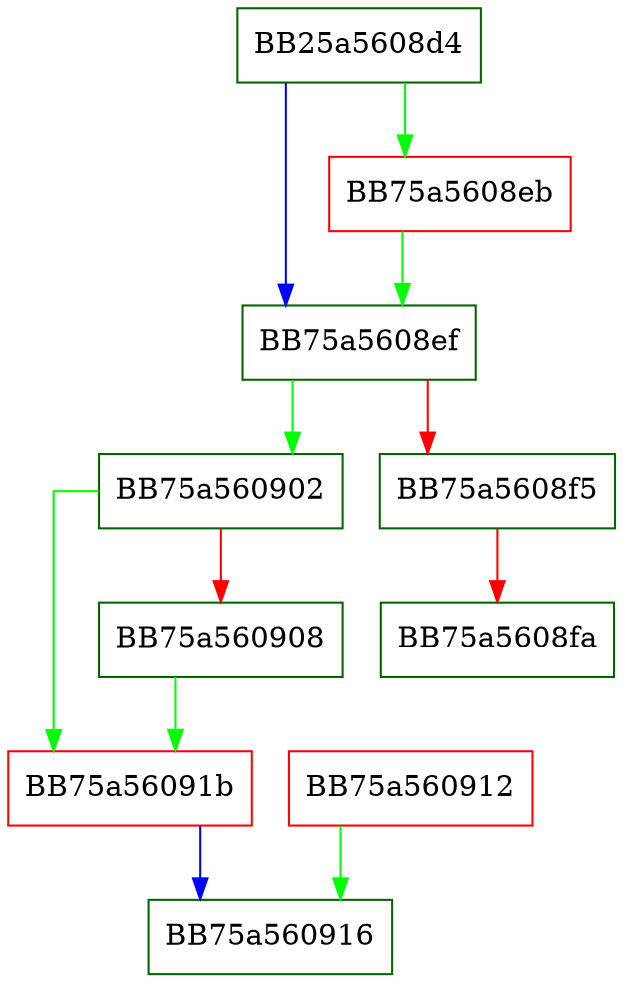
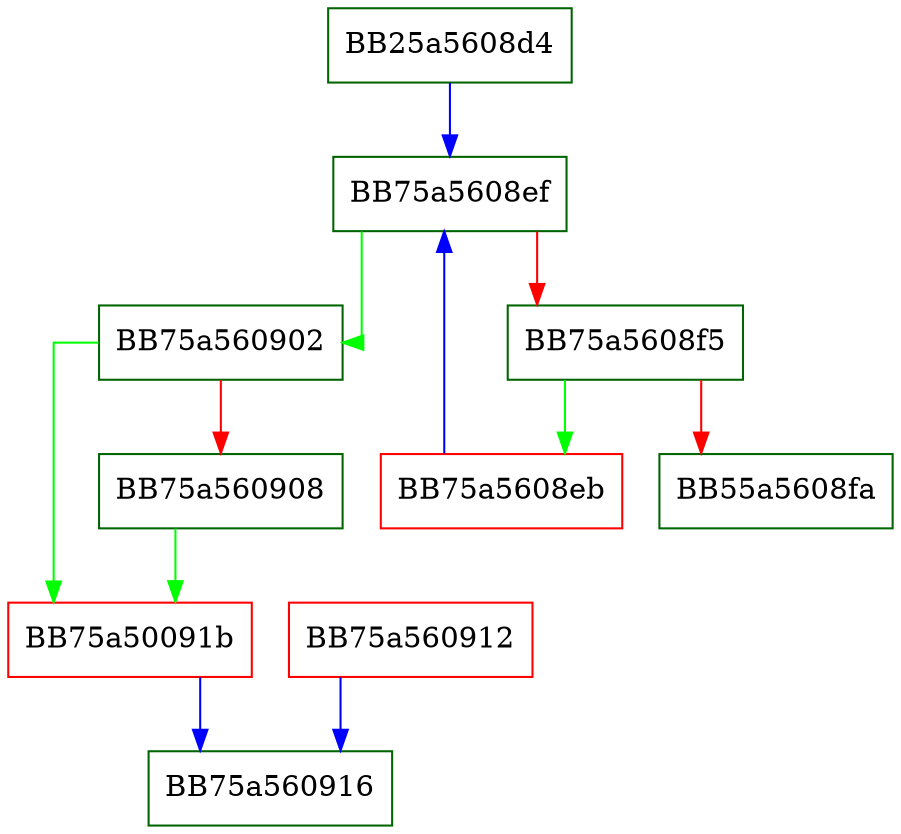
(405, 109) -> (565, 406)
(402, 258) -> (444, 353)
(497, 640) -> (776, 491)
(130, 788) -> (130, 640)
(341, 852) -> (341, 704)
